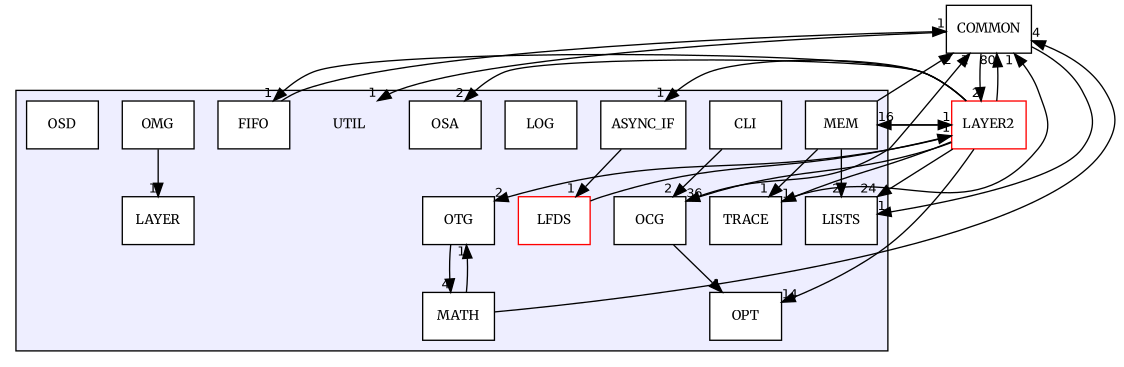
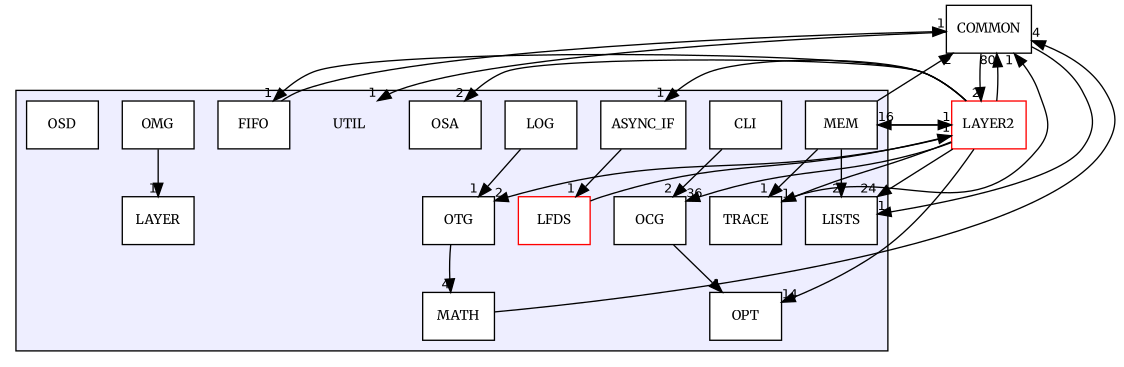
(899, 138) -> none
(467, 275) -> (504, 168)
